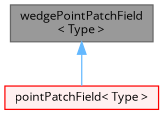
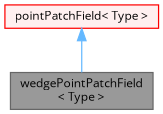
(82, 70) -> (82, 57)
